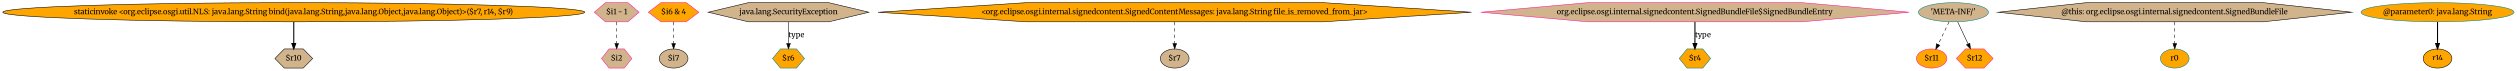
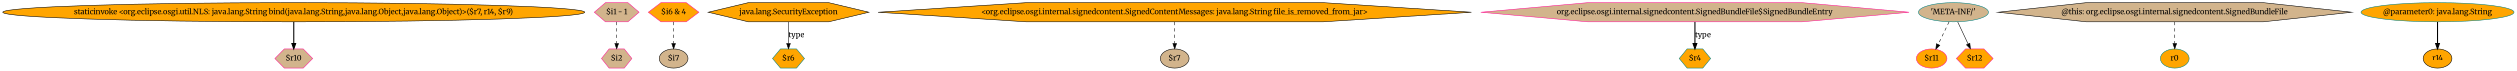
(789, 12) -> (789, 12)
(294, 59) -> (294, 59)
